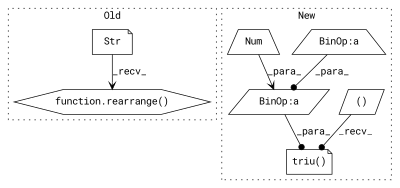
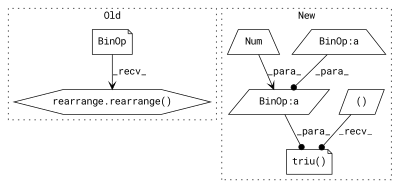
(112, 42) -> (112, 42)
(112, 102) -> (112, 102)
